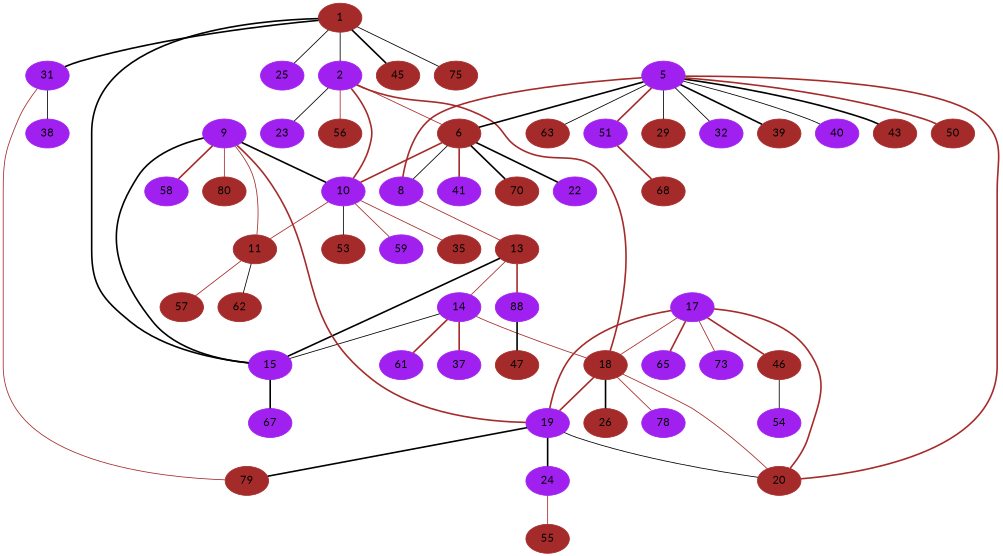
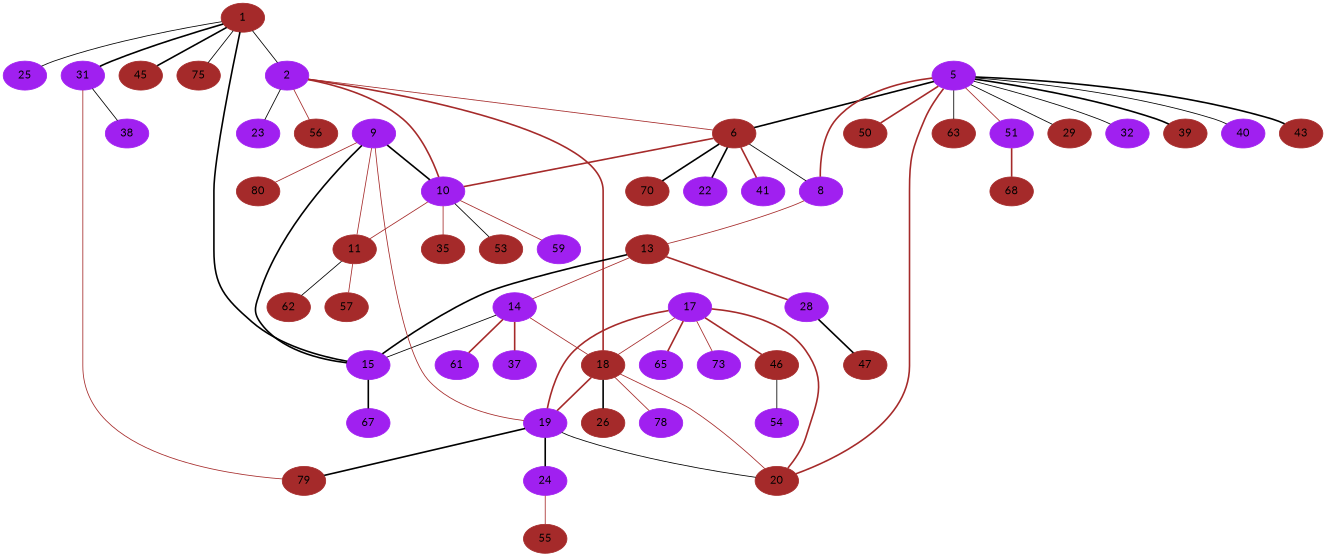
(635, 104) -> (983, 104)
(166, 191) -> none
(517, 307) -> (807, 307)
(328, 329) -> (403, 319)
